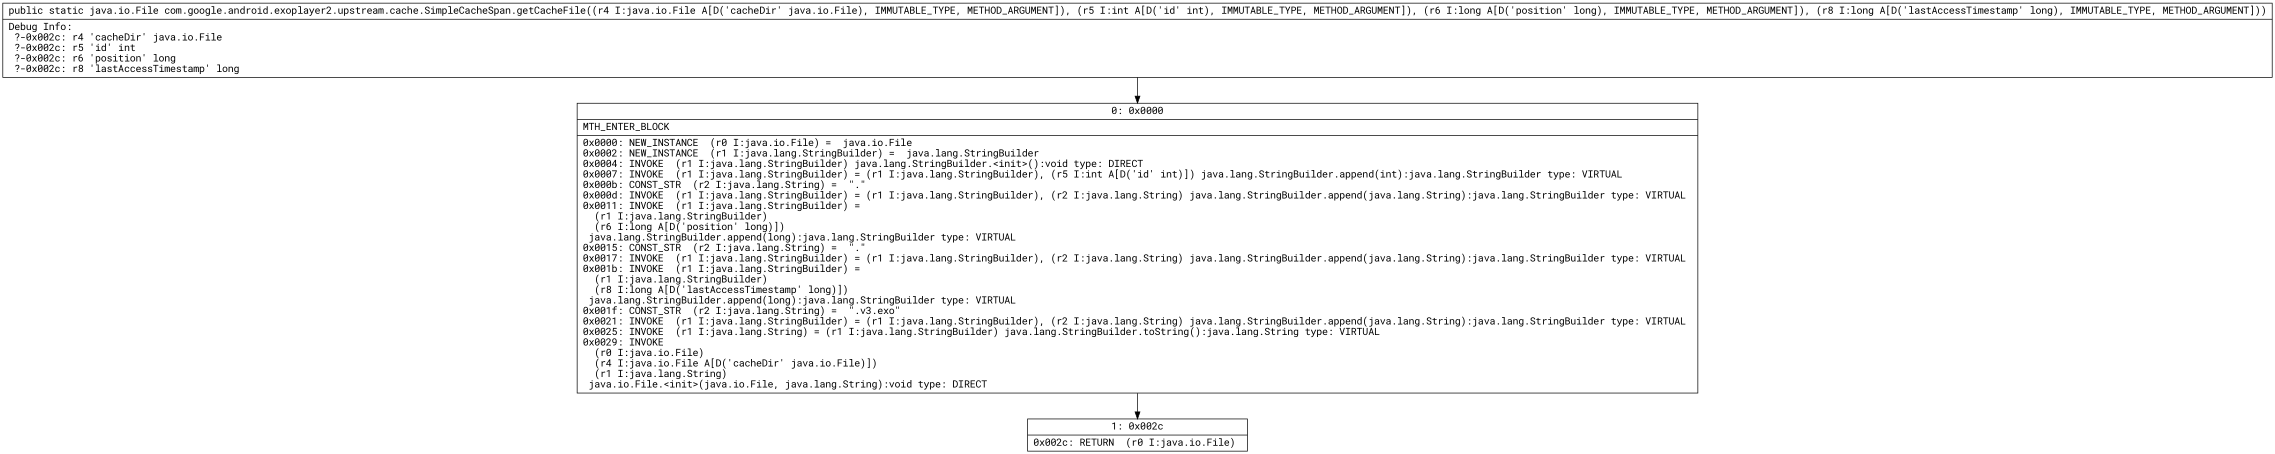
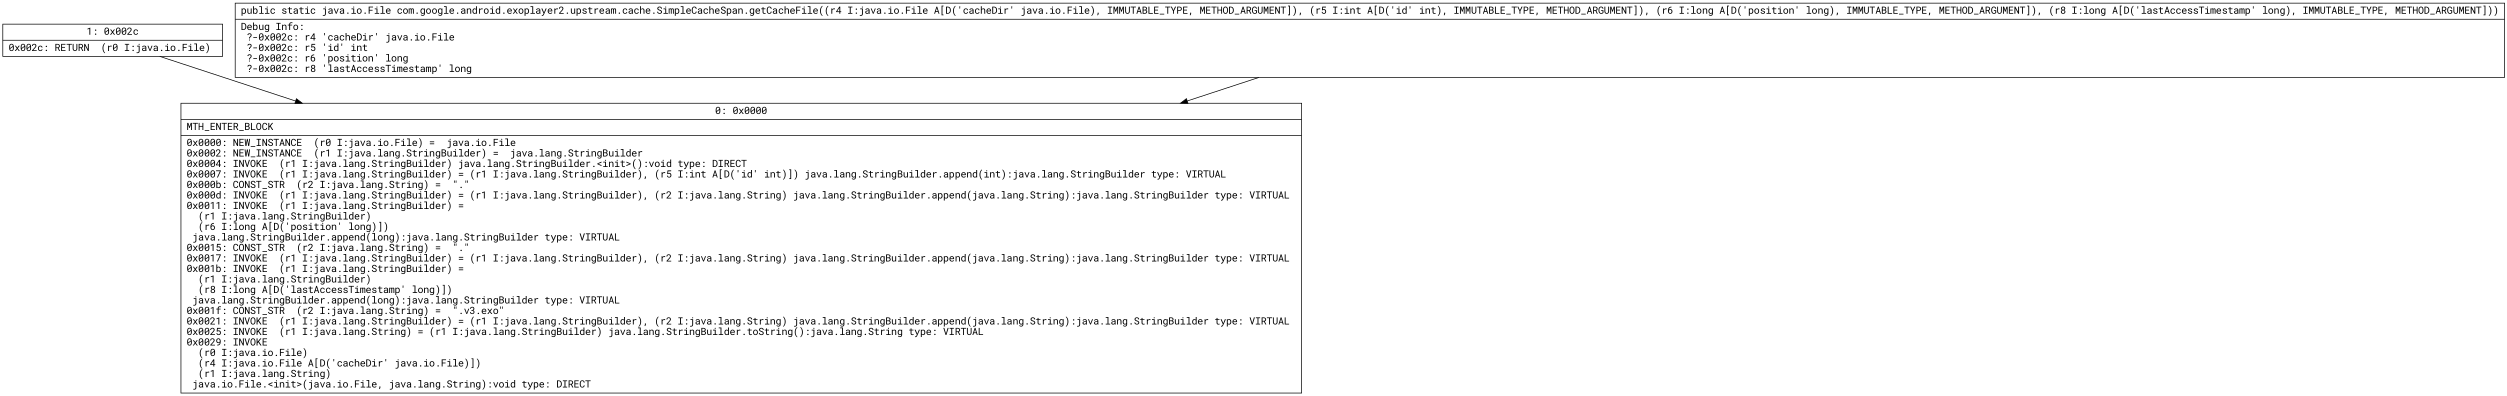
(1138, 403) -> (228, 79)
